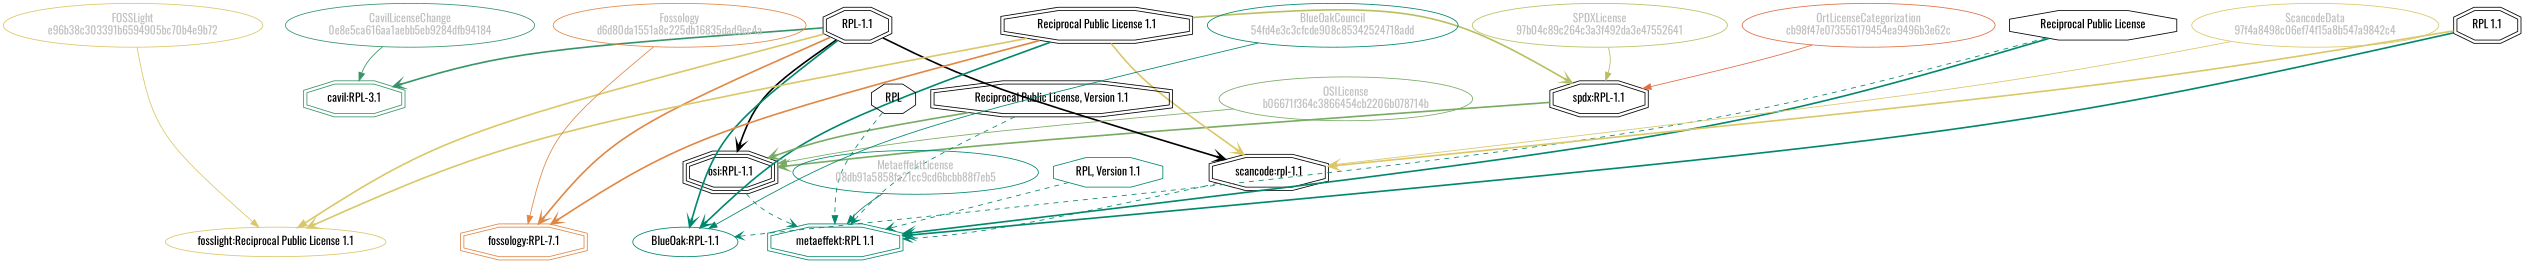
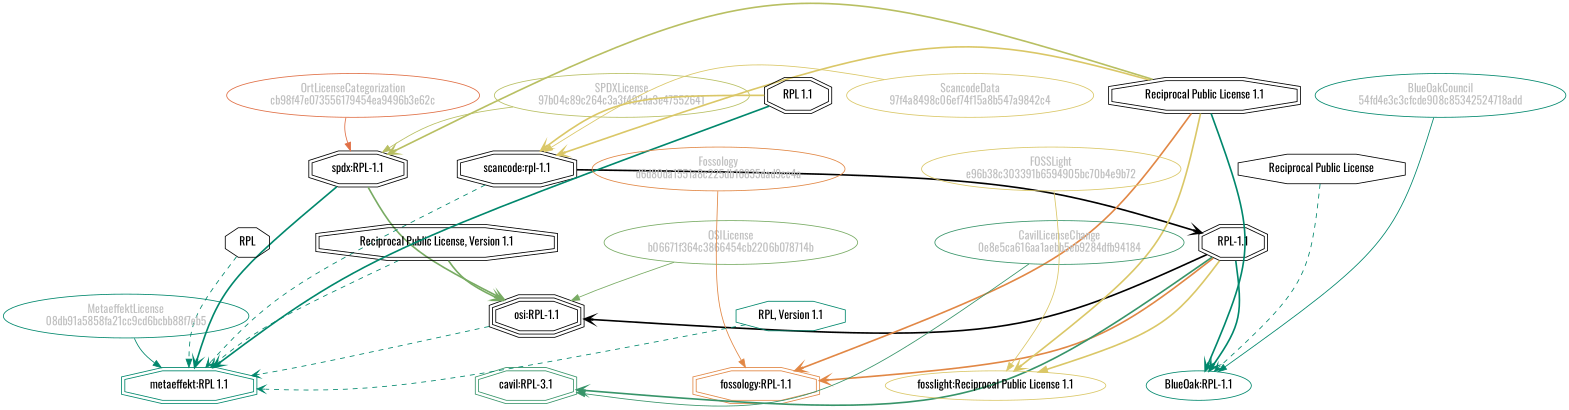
(1047, 105) -> (888, 177)
(1485, 161) -> (252, 262)
(524, 242) -> (756, 386)
